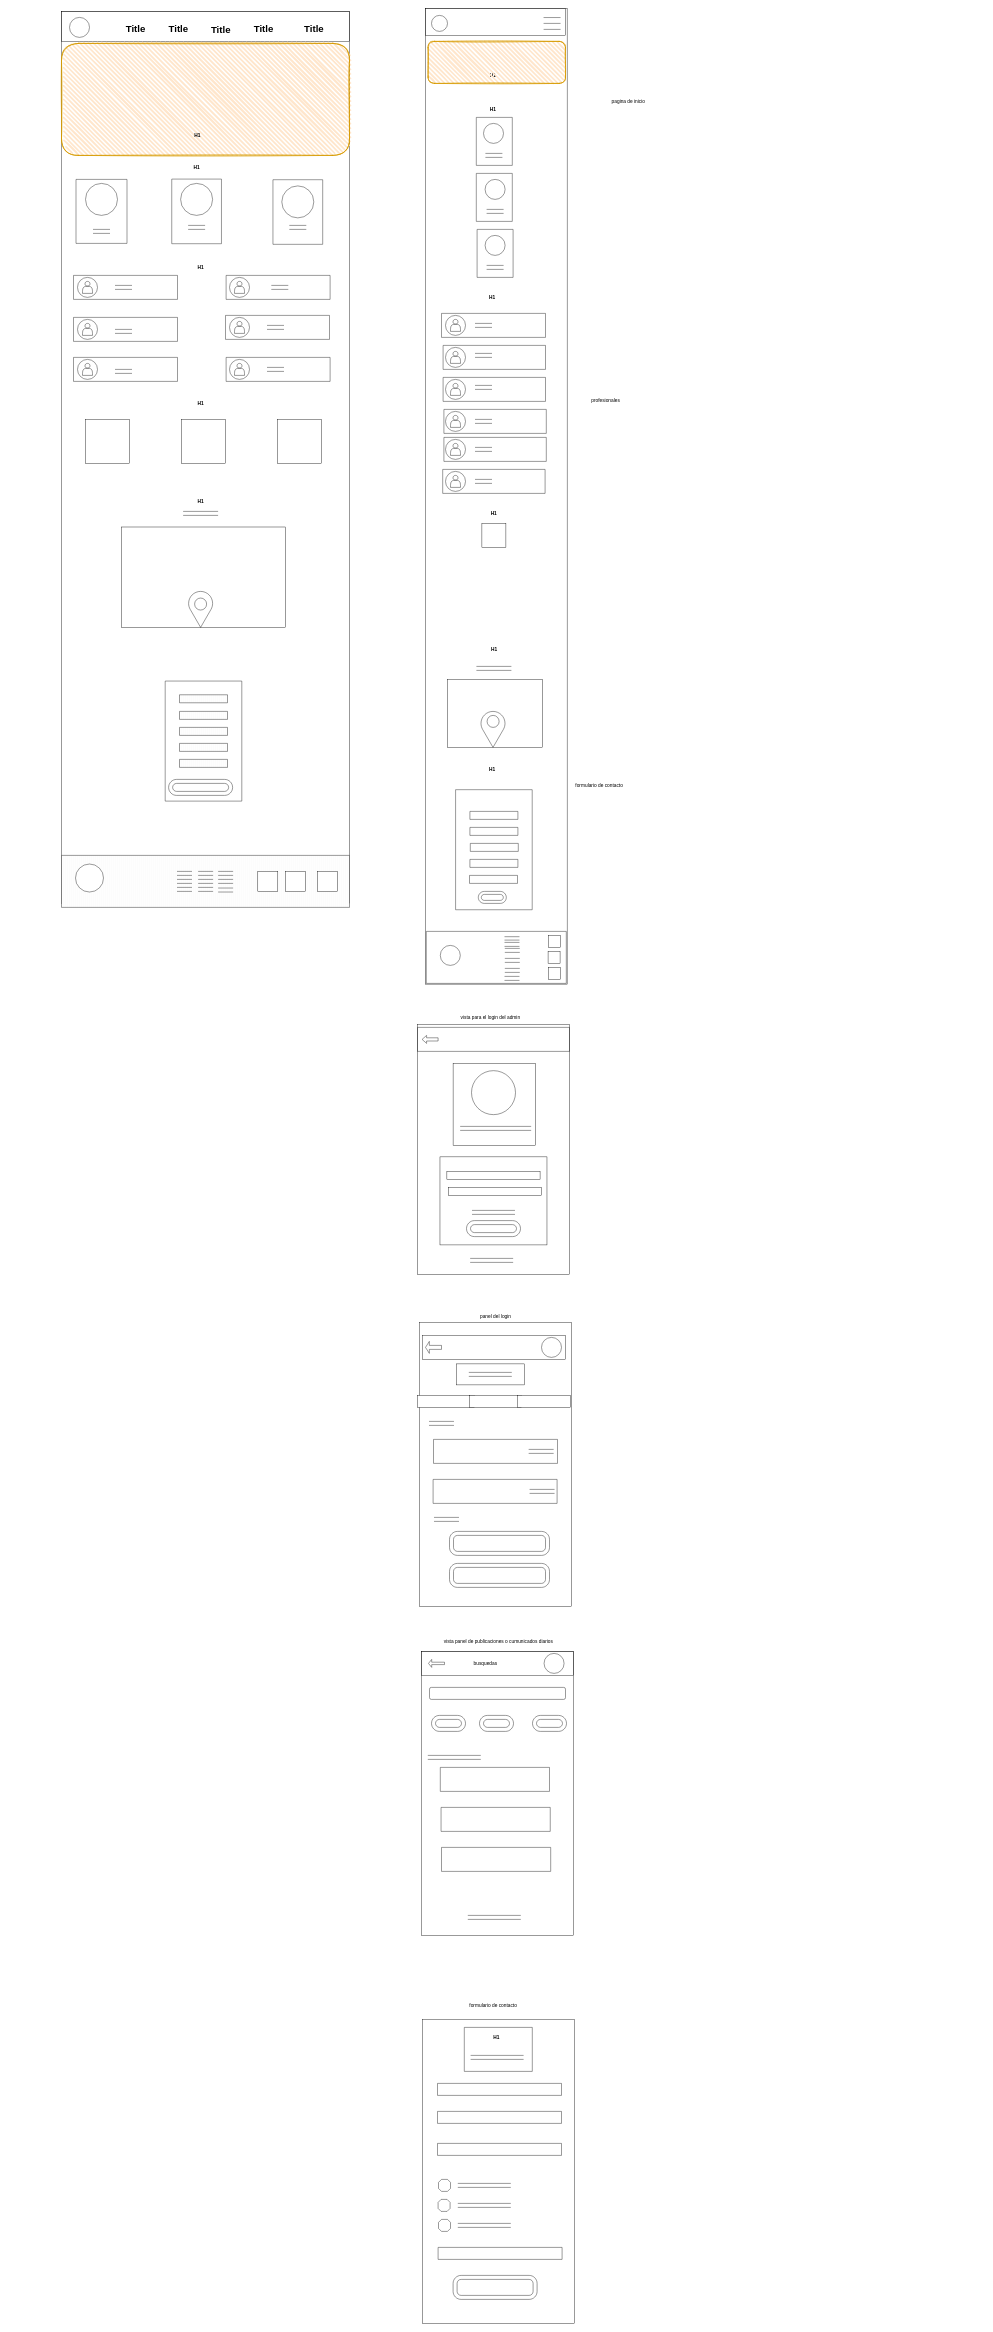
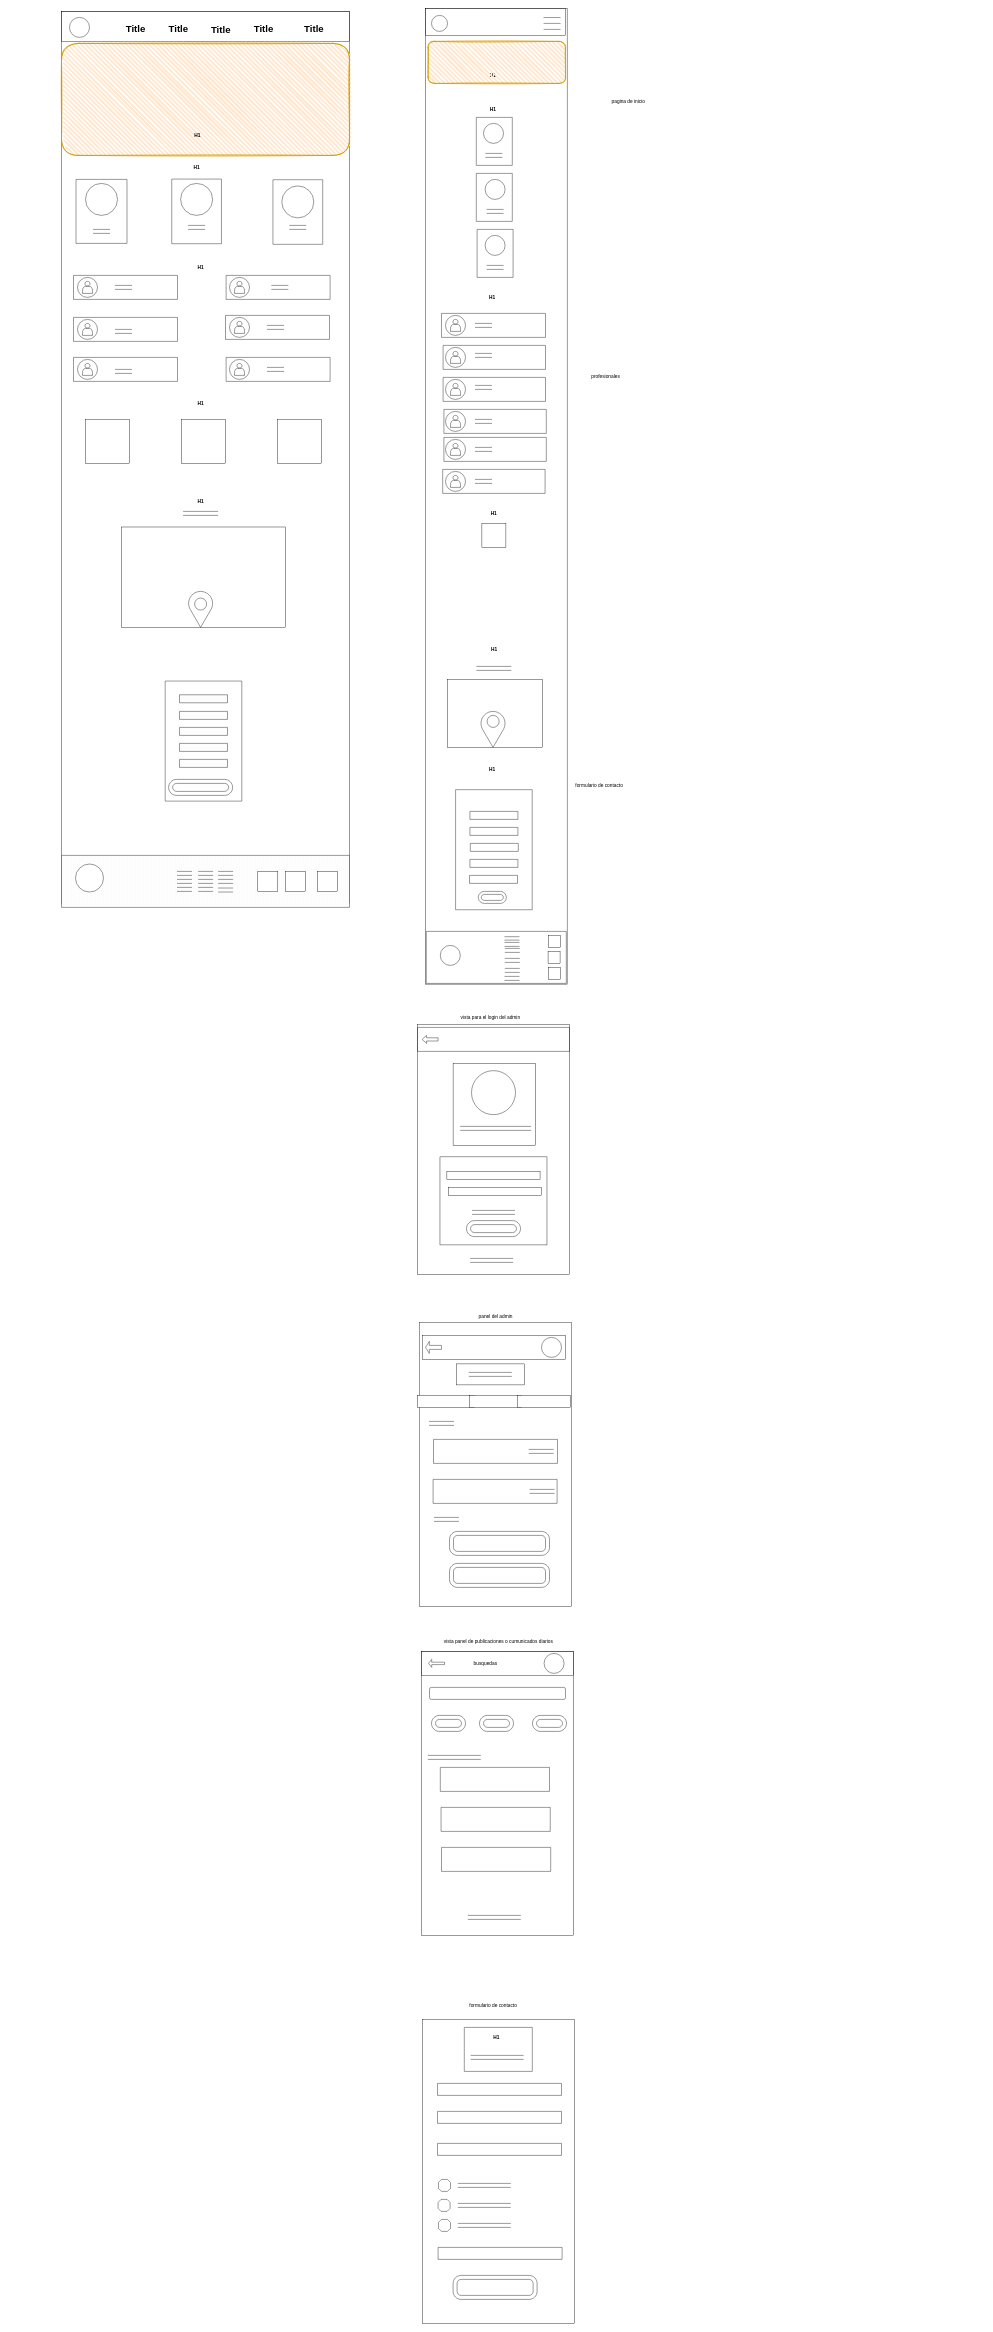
(605, 401) -> (605, 377)
(496, 1317) -> (496, 1317)
